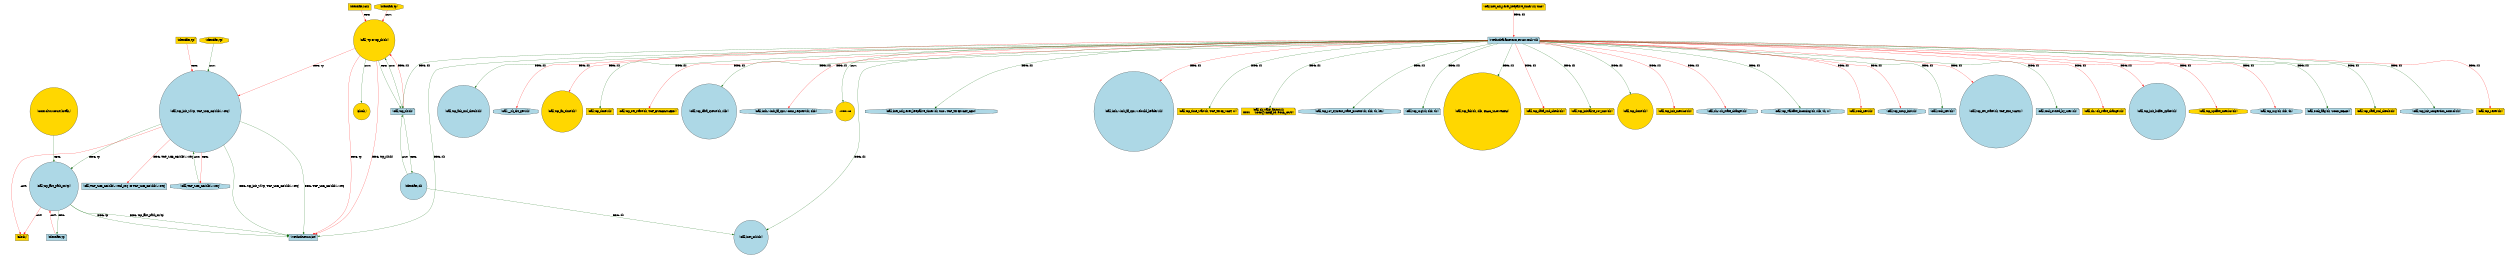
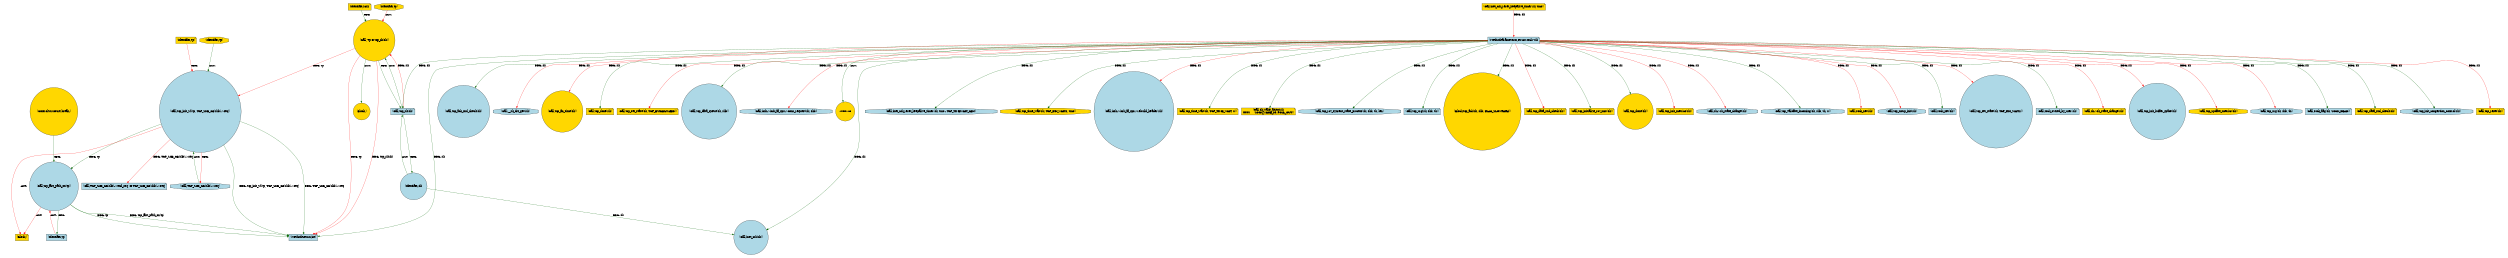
(363, 15) -> (363, 15)
none -> (1045, 111)
(1482, 111) -> (1482, 111)
